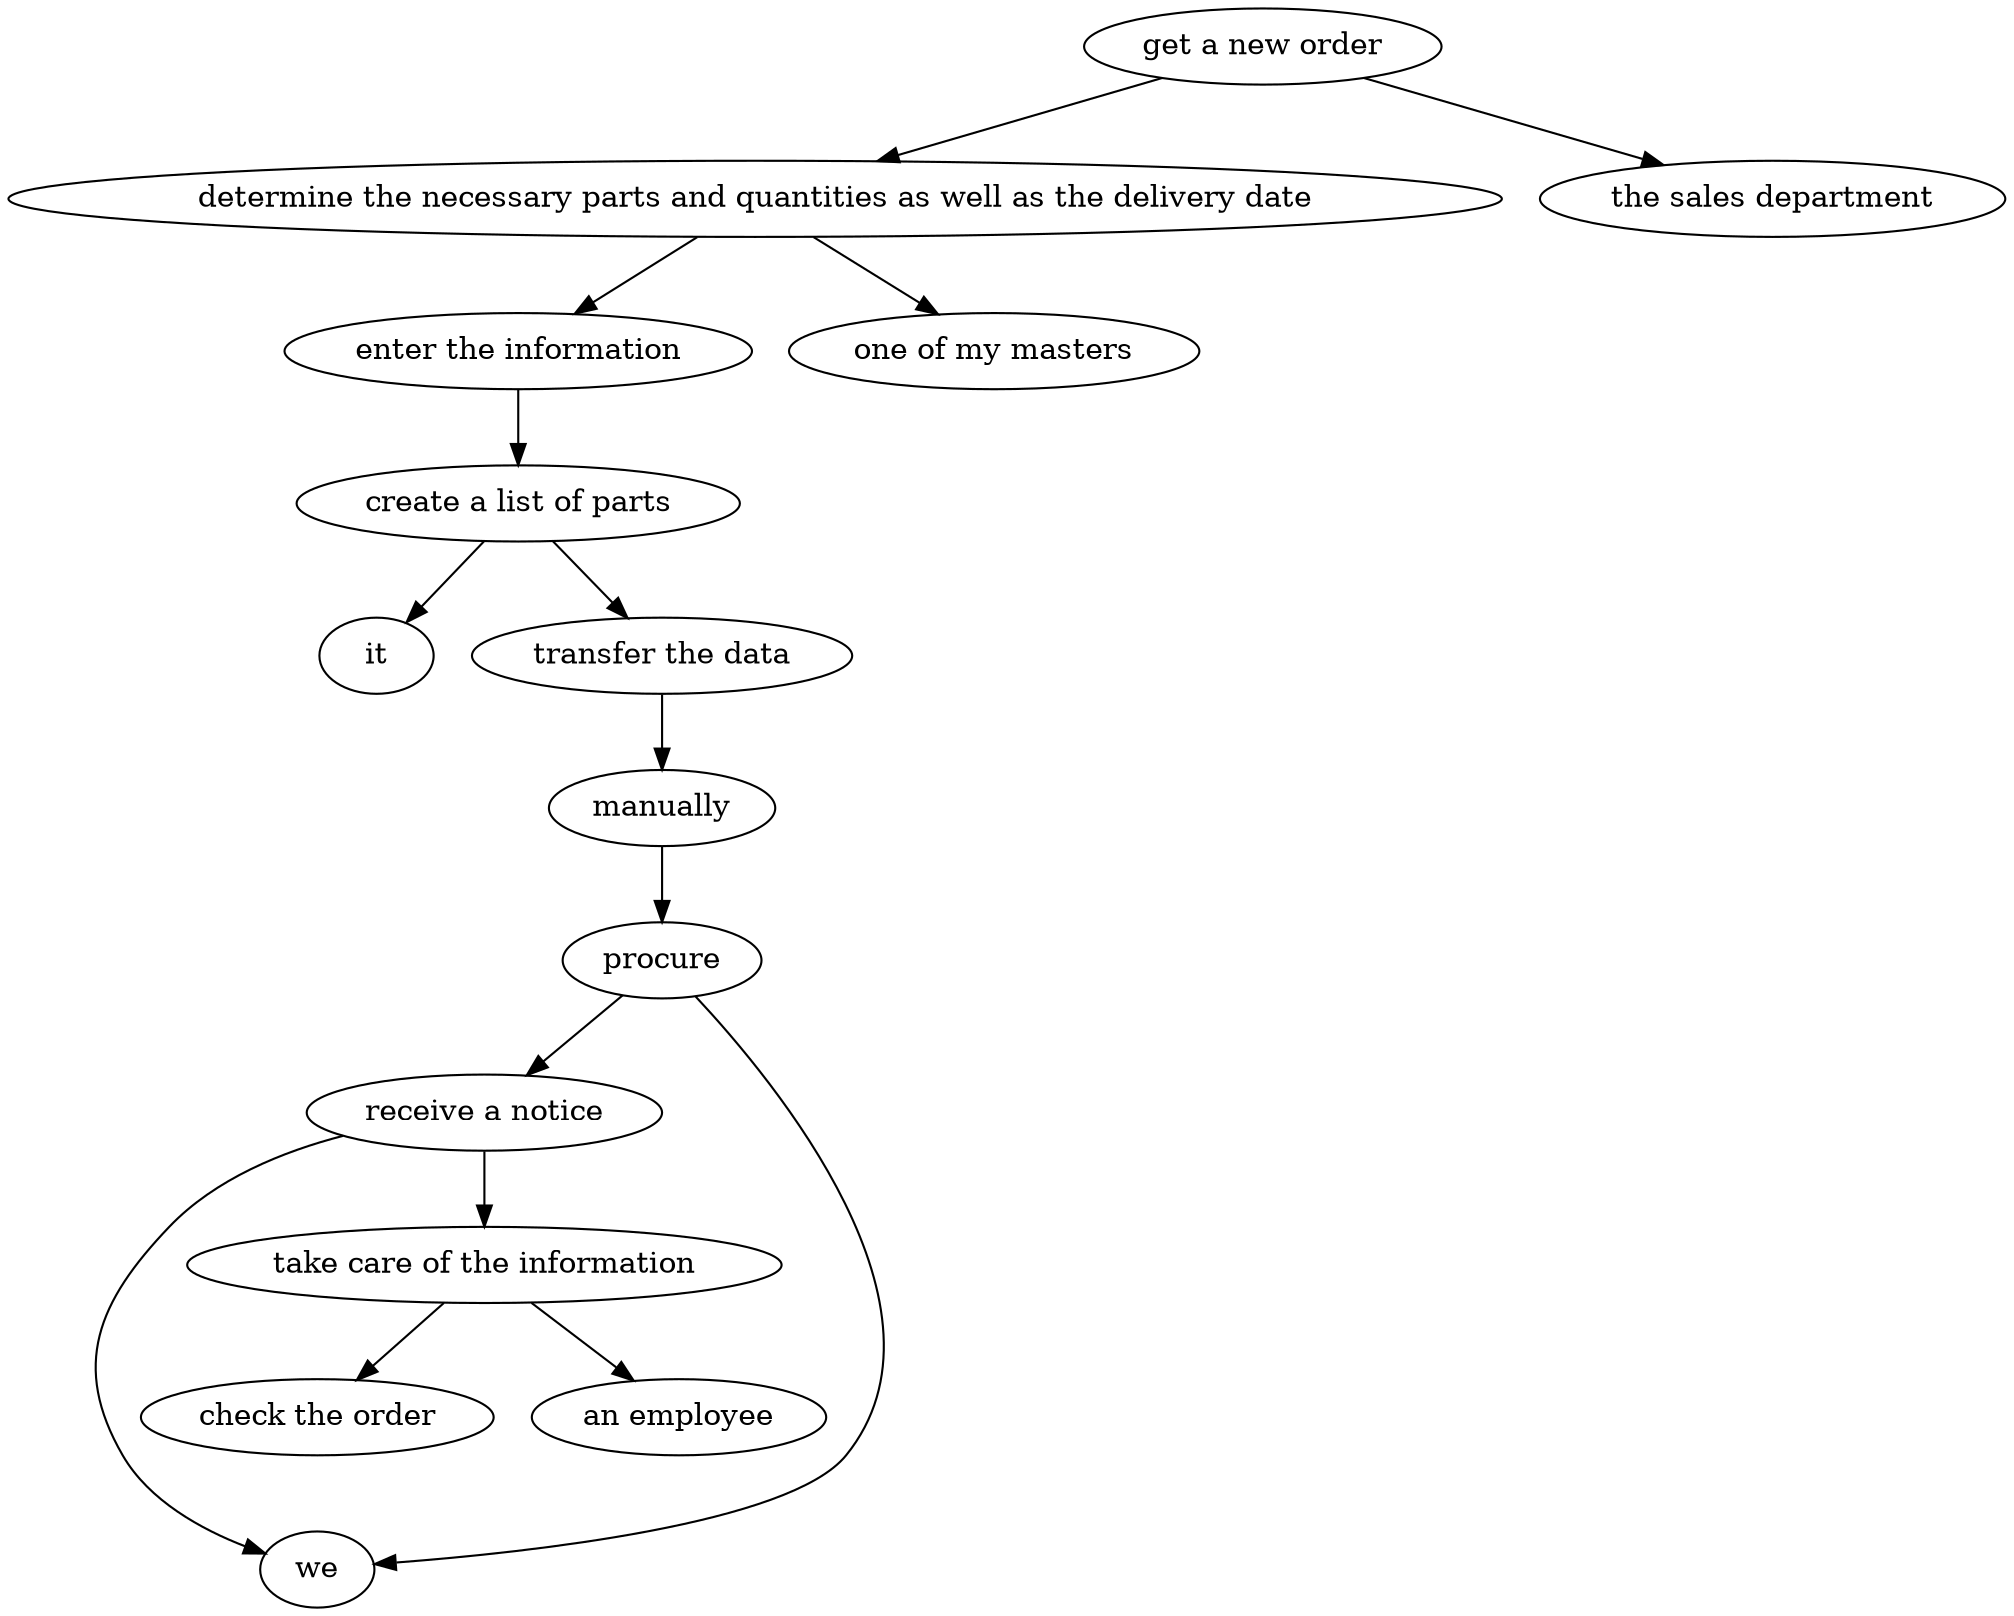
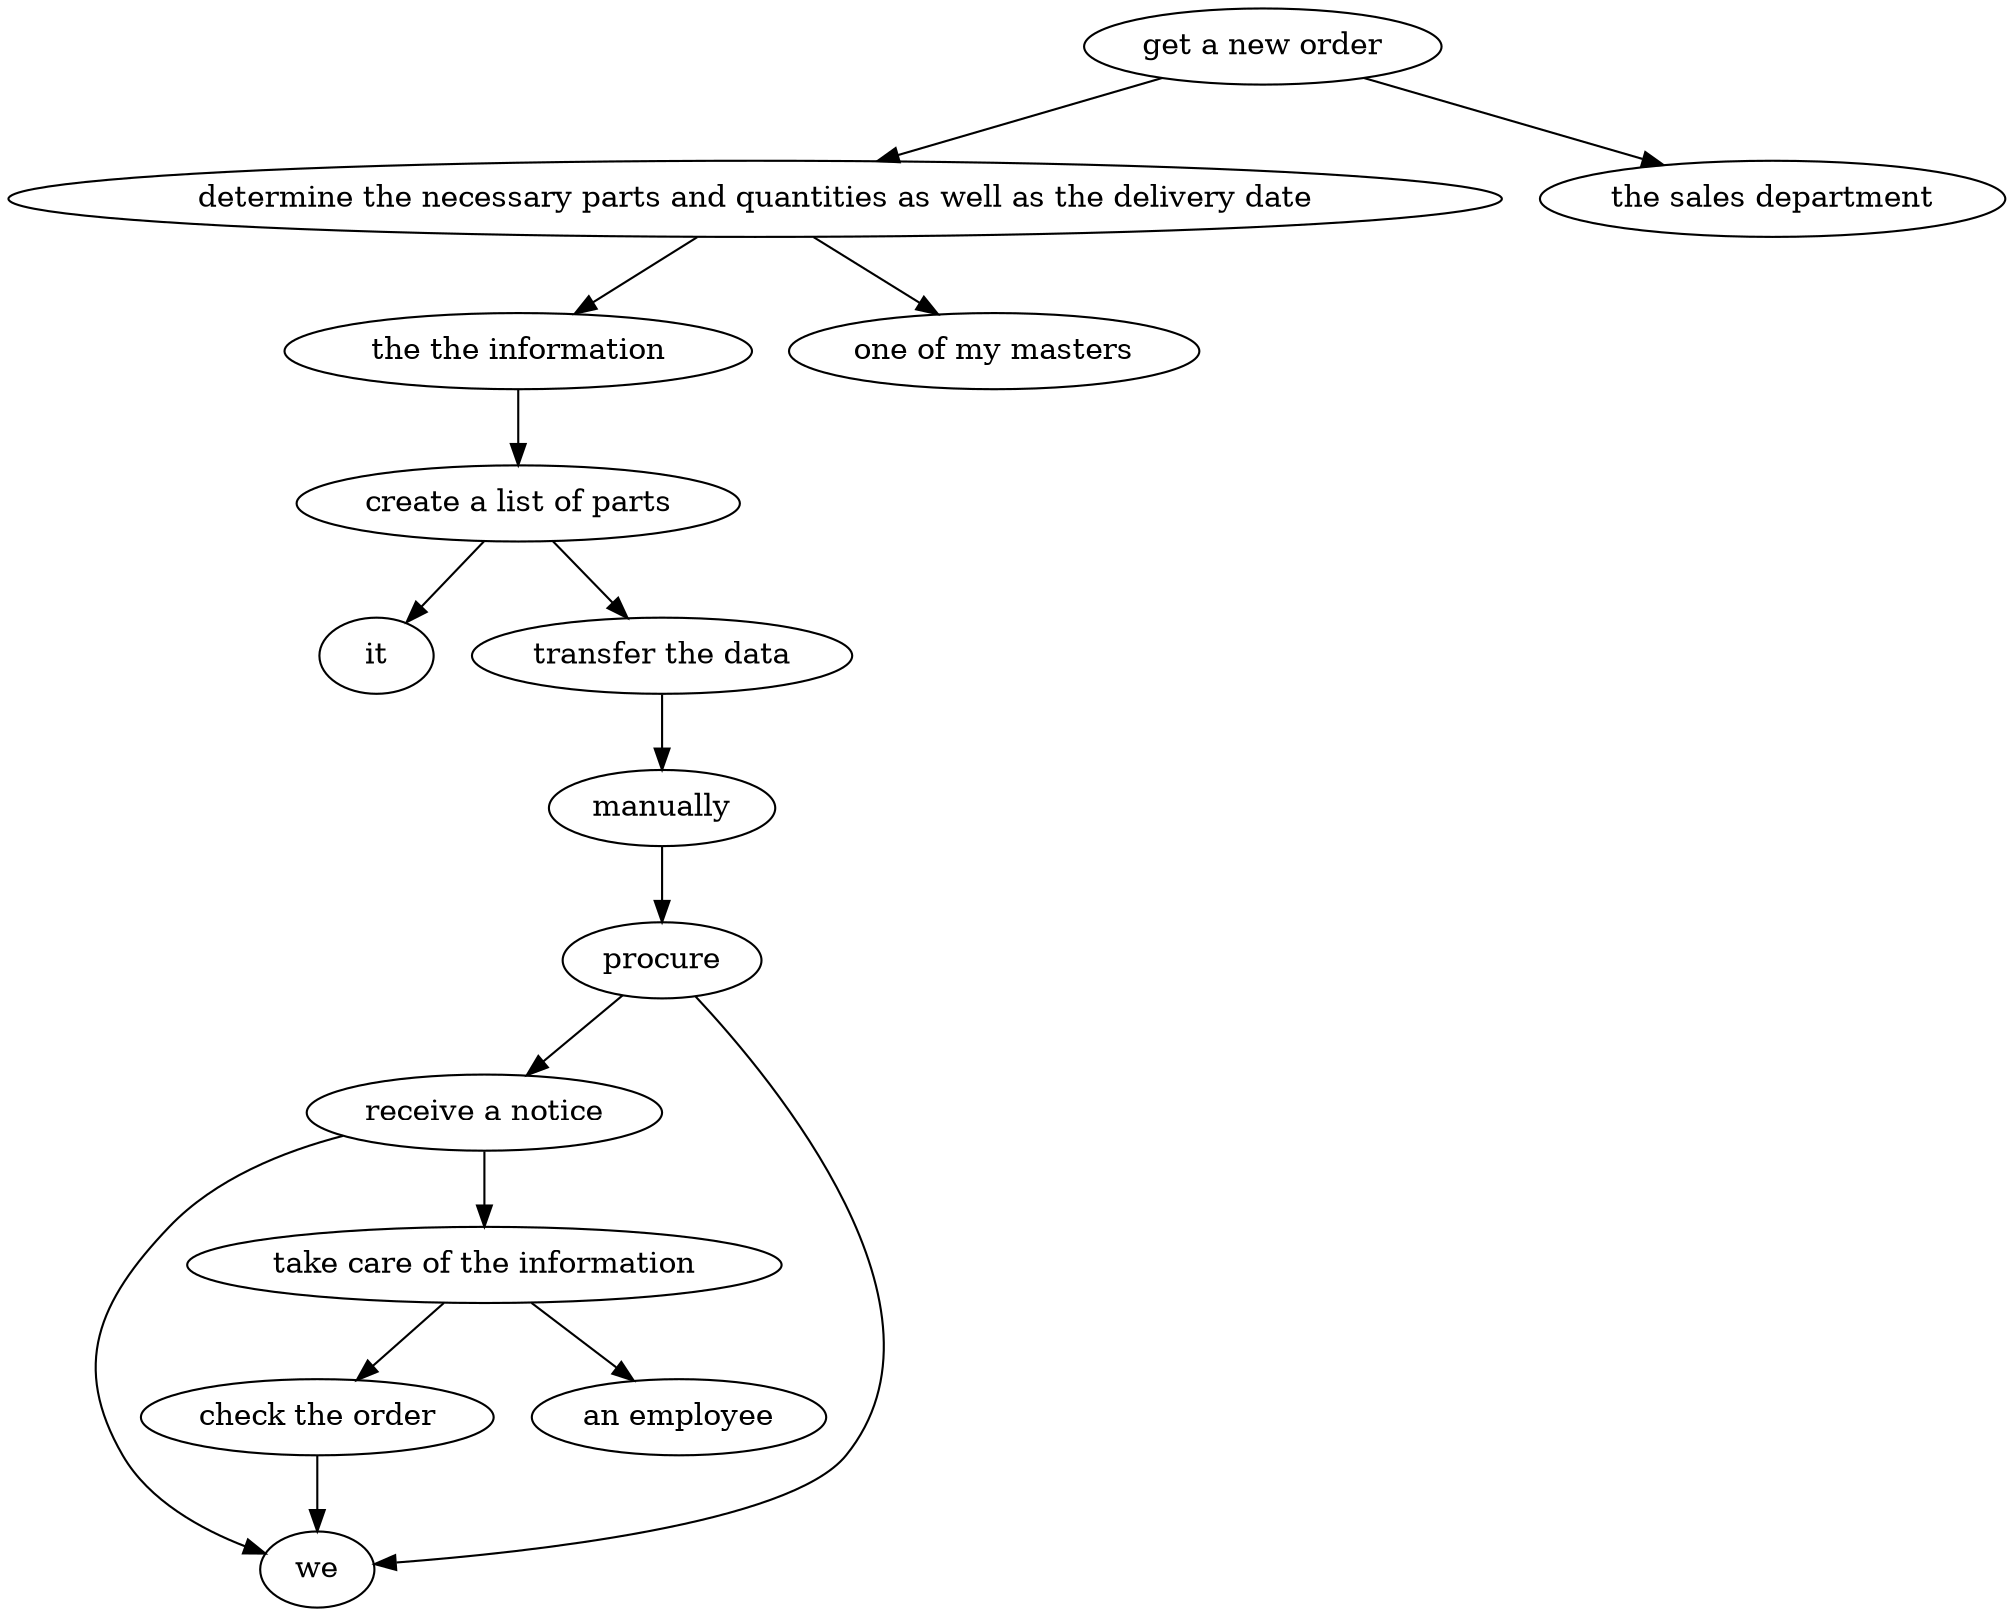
(518, 351) -> (518, 351)
none -> (317, 1483)
